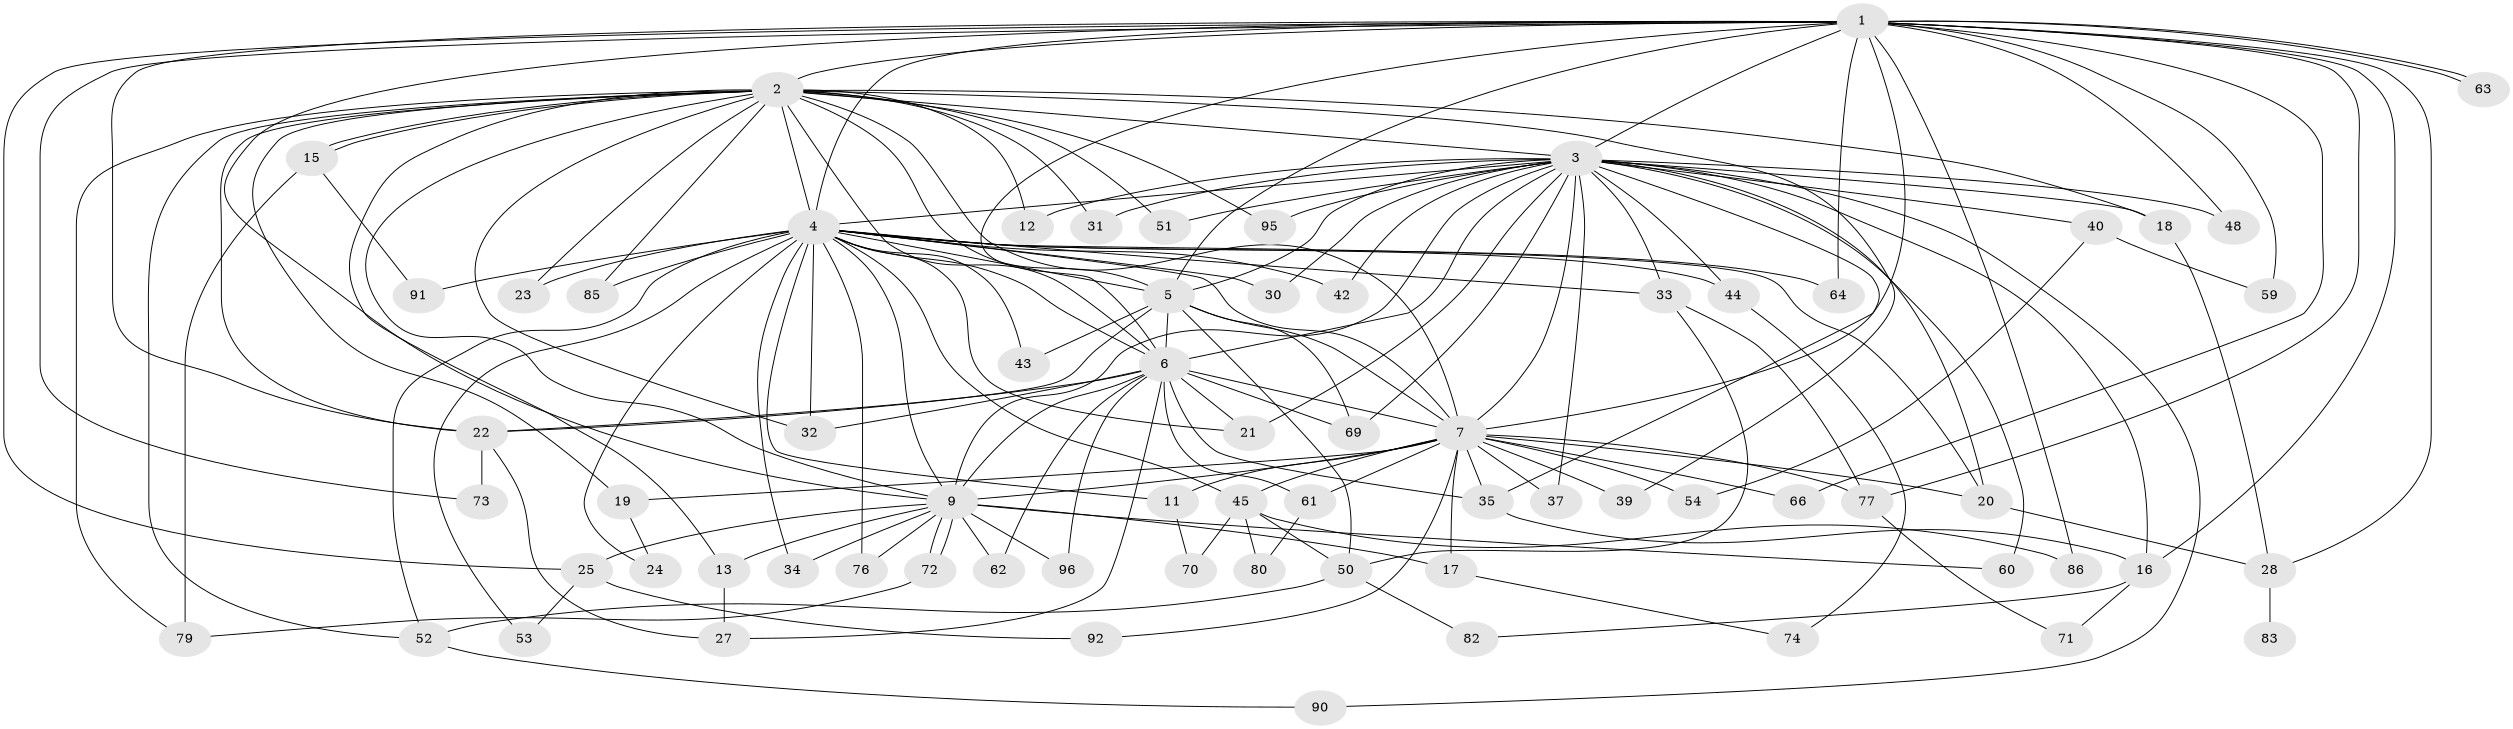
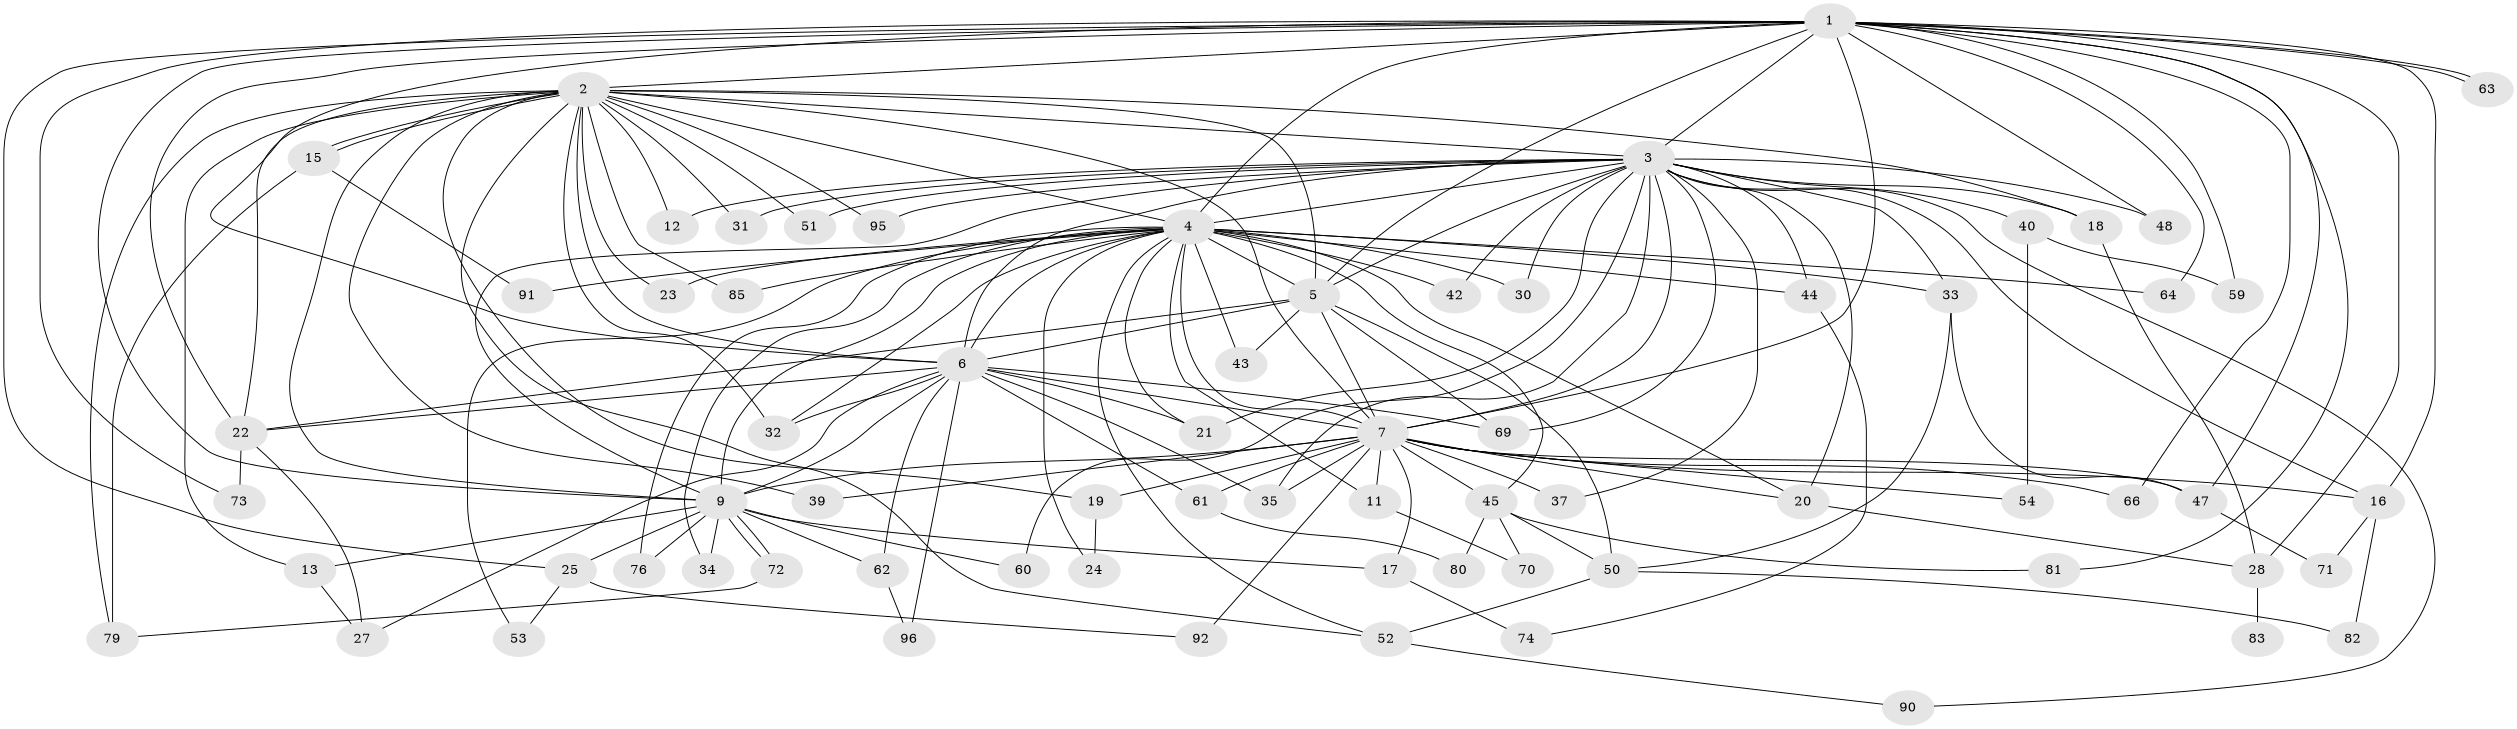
(1867, 502) -> (2201, 502)
(1006, 534) -> (896, 605)
(1816, 536) -> (1832, 472)
(2076, 571) -> (2054, 571)
